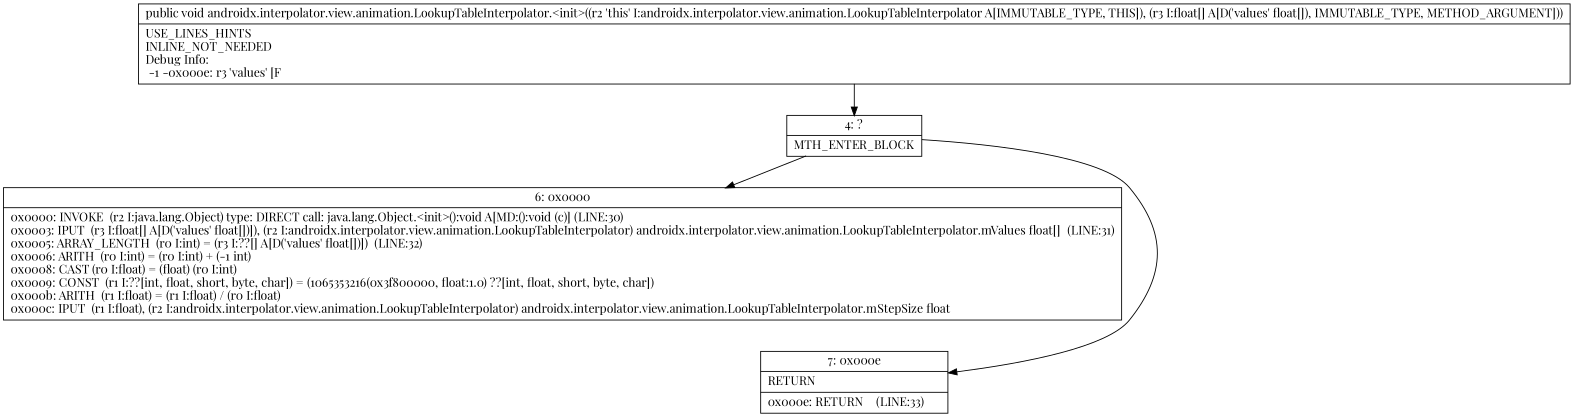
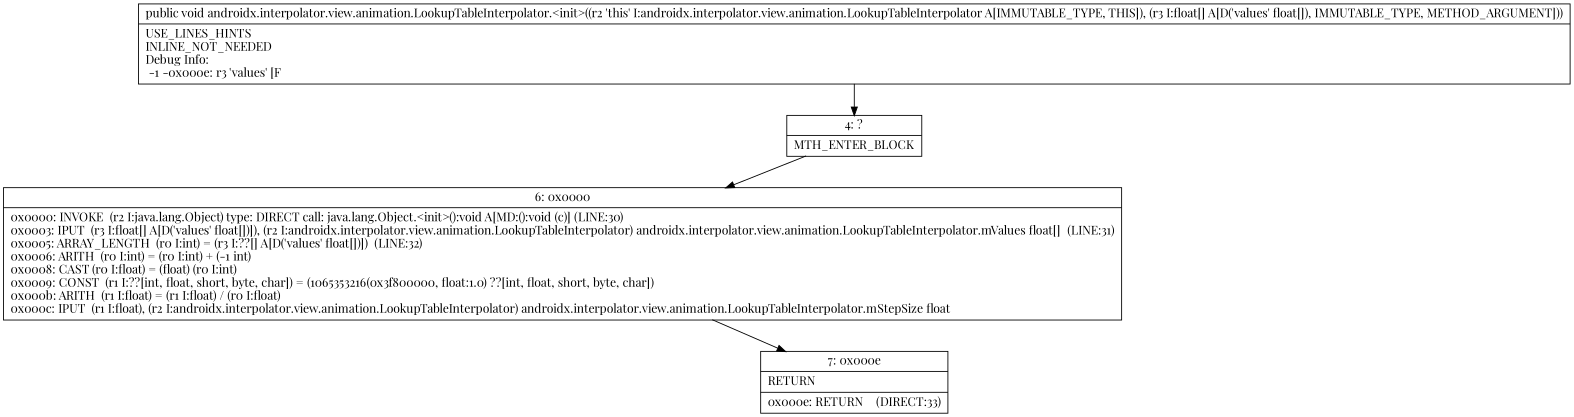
(1156, 237) -> (745, 334)
(846, 402) -> (854, 402)
